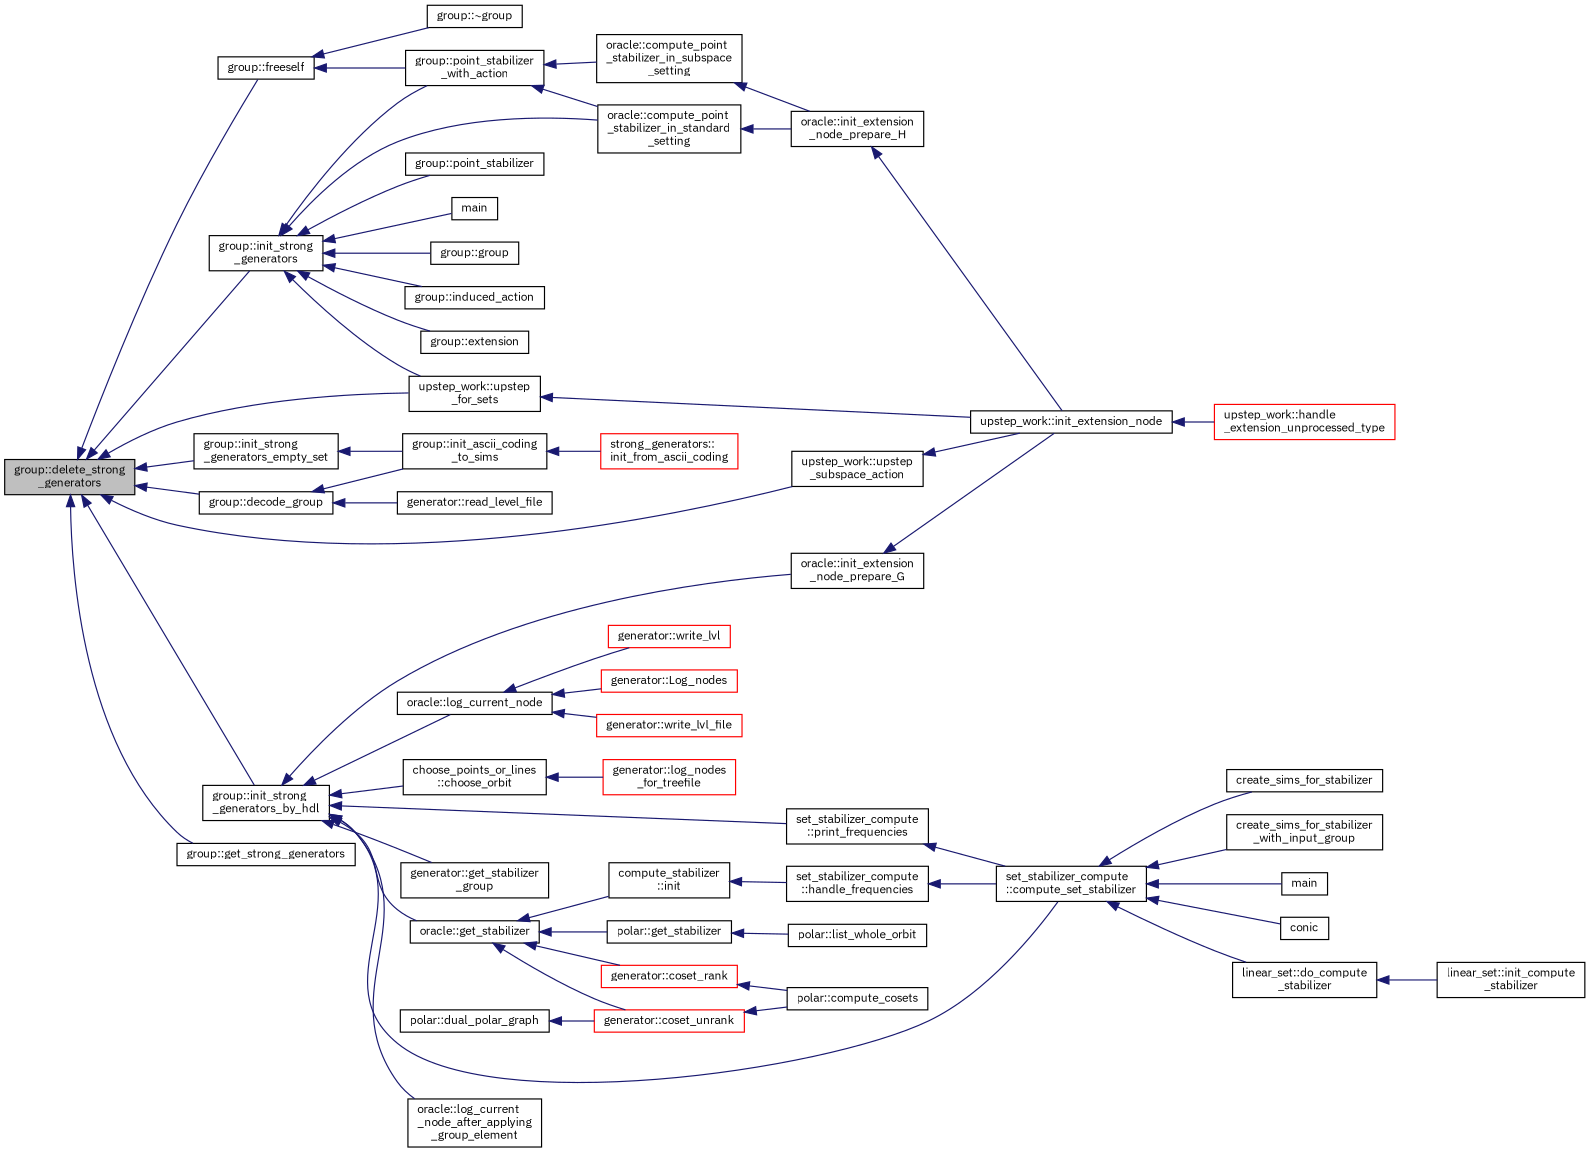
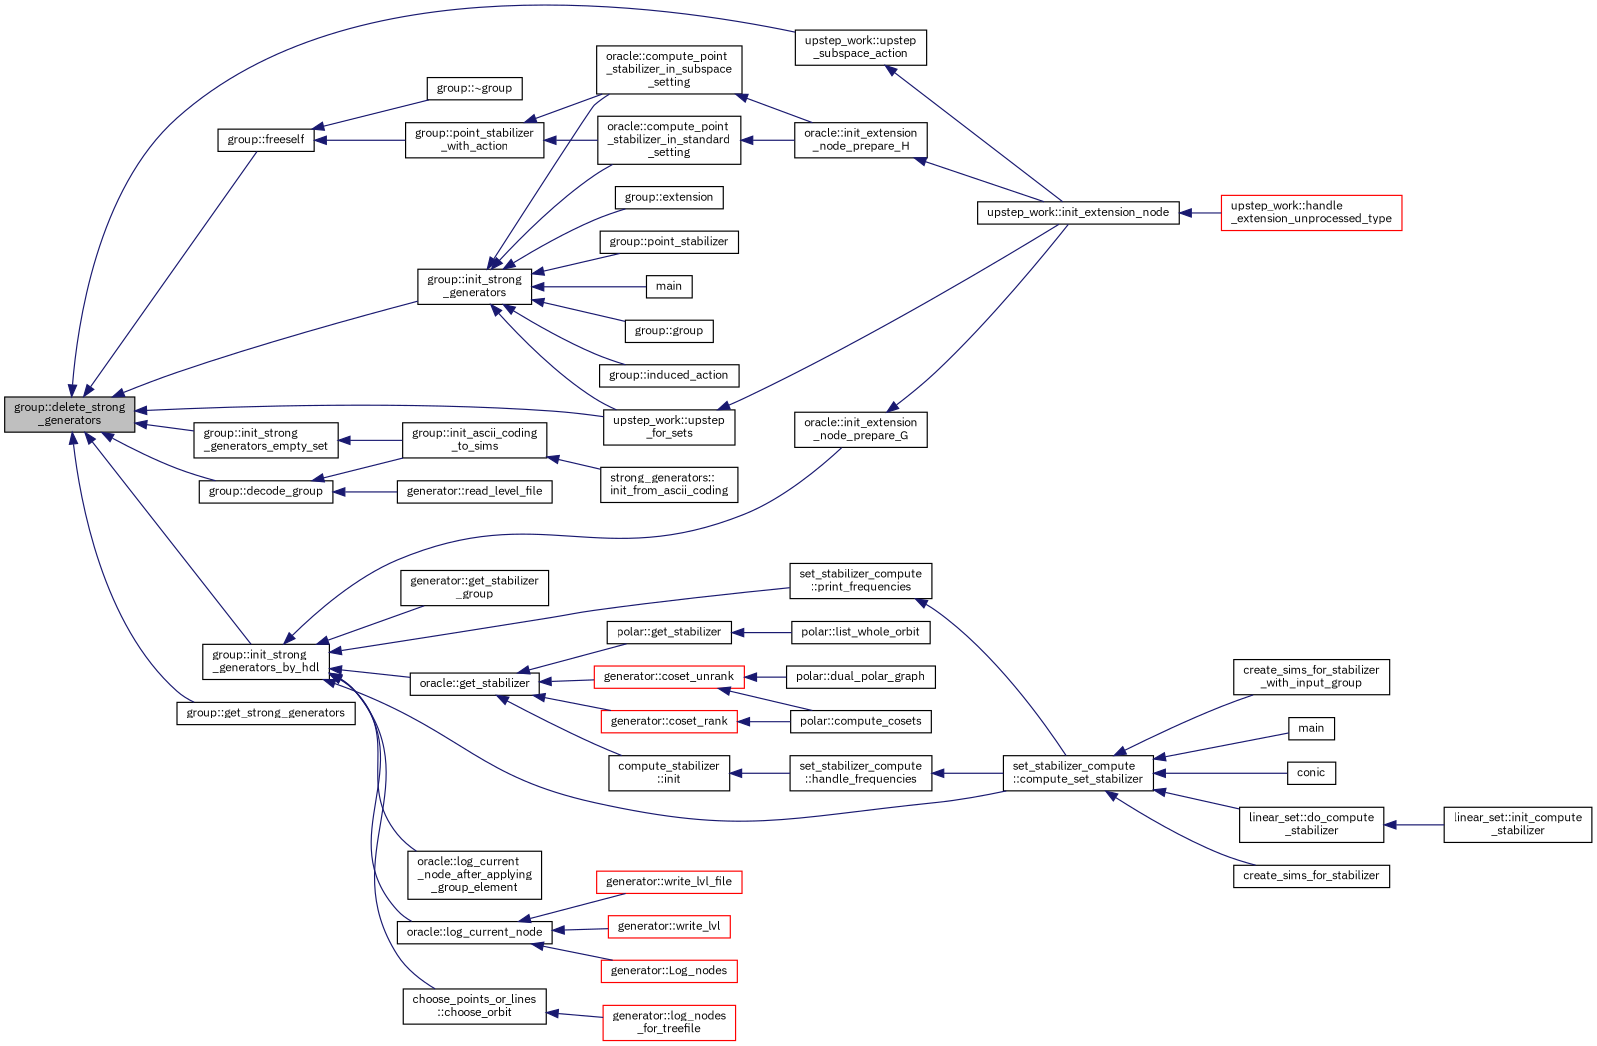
(349, 147) -> (549, 174)
(669, 451) -> (669, 485)
(578, 1021) -> (772, 677)
